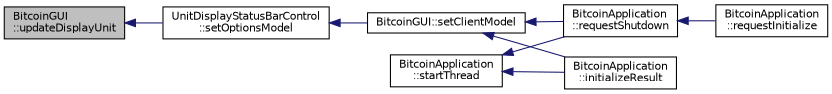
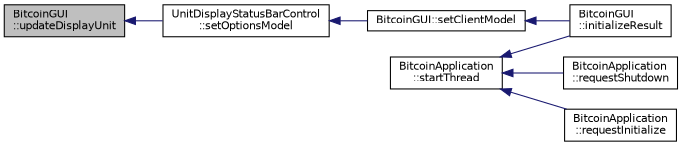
(702, 21) -> (539, 101)
(550, 22) -> none
(621, 73) -> (621, 21)
